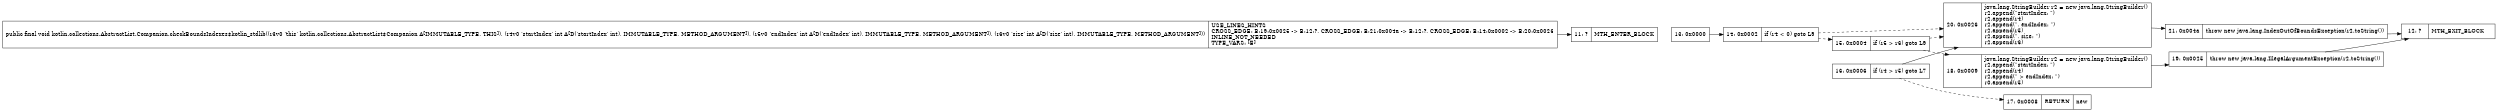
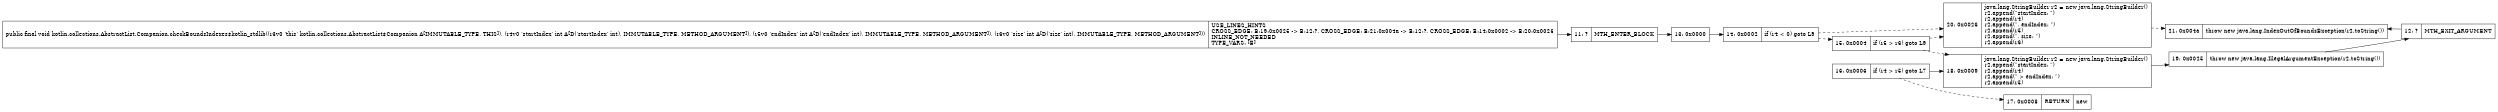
(2156, 28) -> (2156, 28)
(2458, 31) -> (2458, 31)
(2392, 34) -> (2396, 29)
none -> (1663, 35)
(1928, 56) -> (1935, 71)
(2004, 83) -> (2004, 83)
